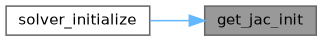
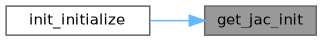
(78, 21) -> (78, 21)
